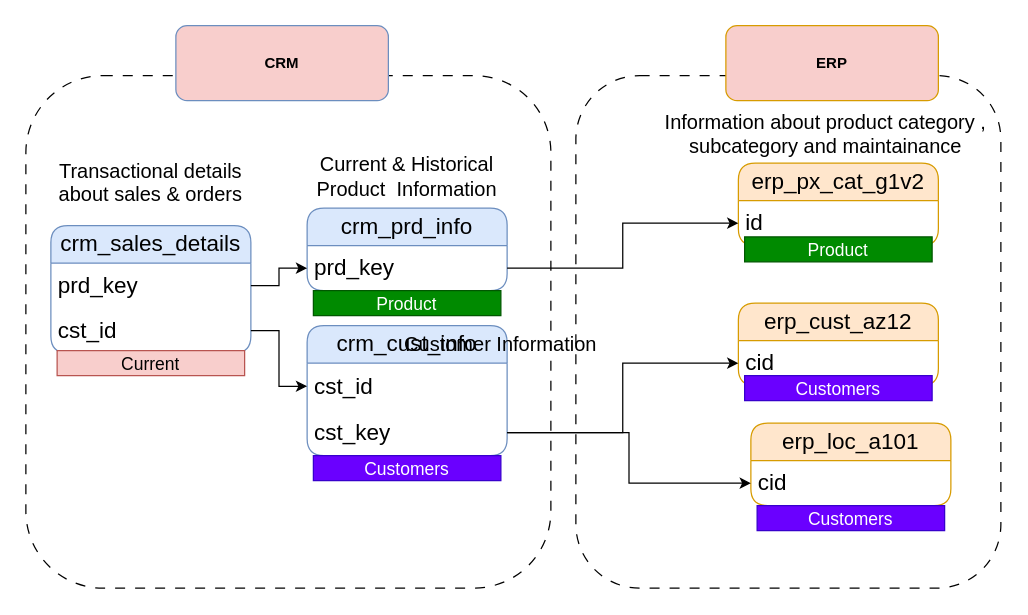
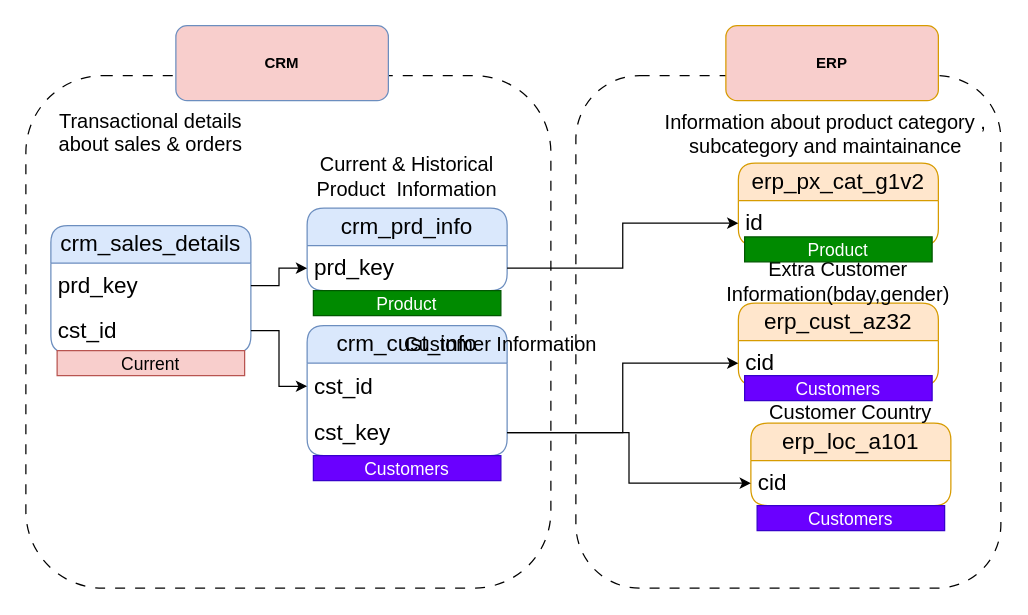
(151, 194) -> (151, 144)
none -> (838, 282)
(838, 322) -> (838, 322)
none -> (851, 412)
